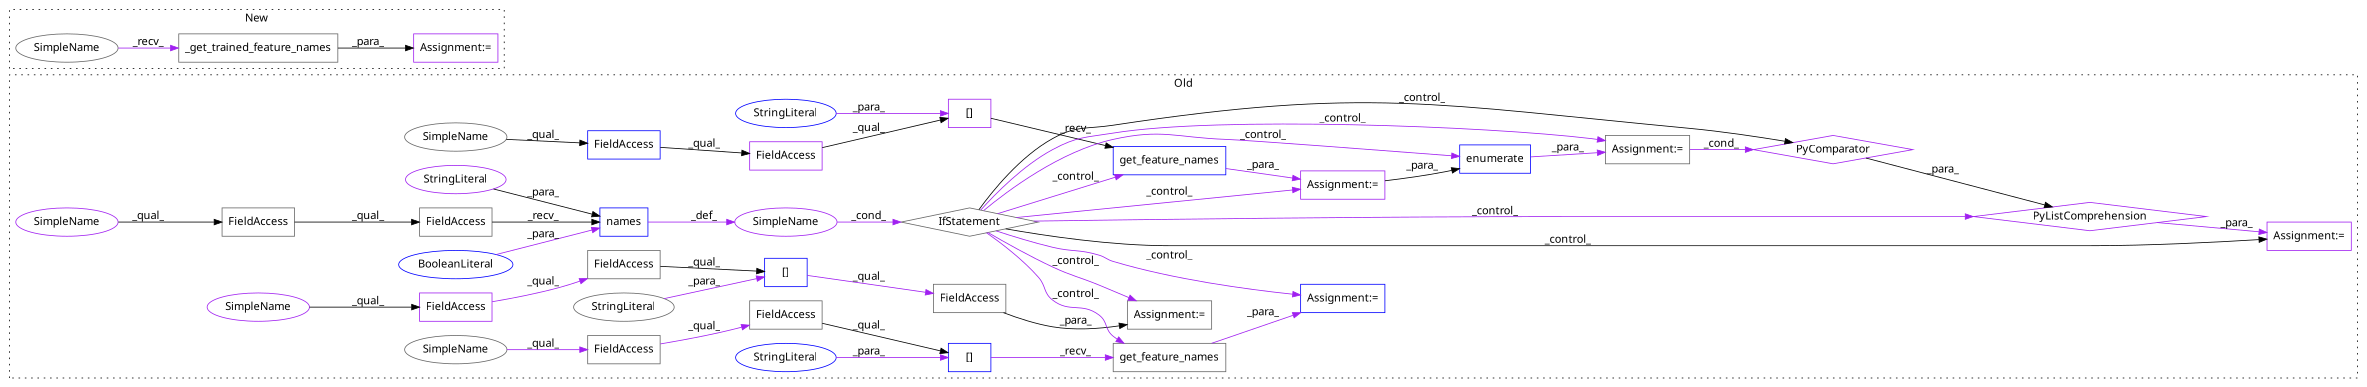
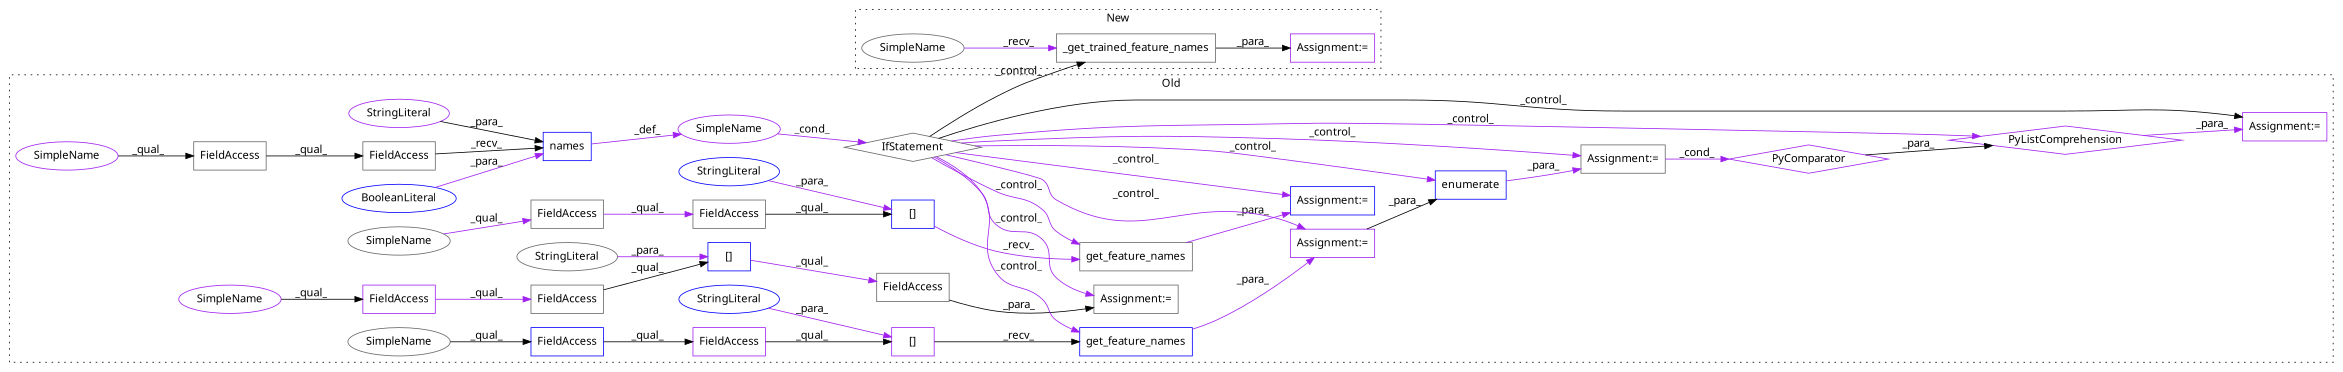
(1366, 103) -> (1001, 94)
